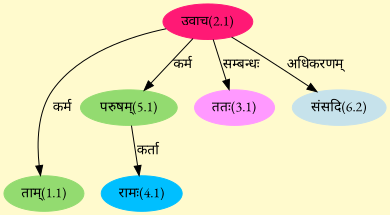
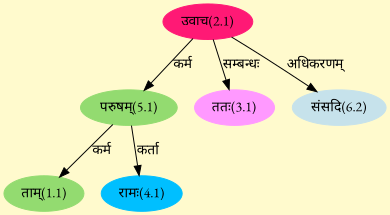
(71, 71) -> (90, 147)
